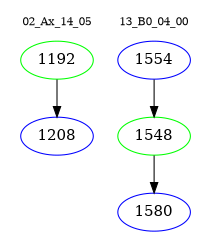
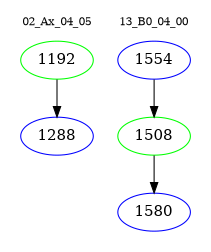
(57, 23) -> (57, 23)
(57, 136) -> (57, 136)
(154, 136) -> (154, 136)
